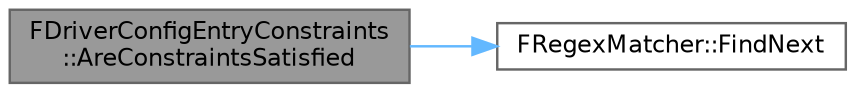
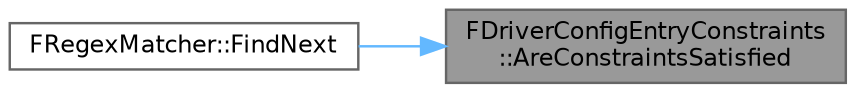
(441, 46) -> (390, 46)
